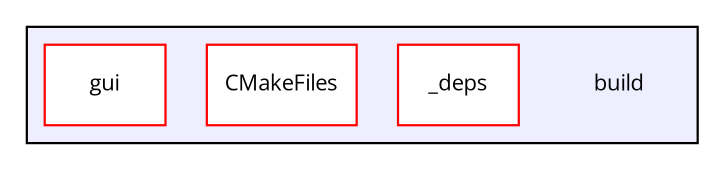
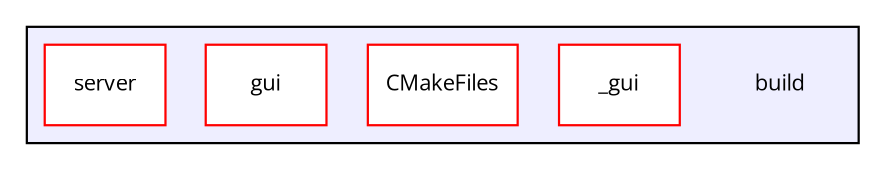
none -> (105, 85)
(458, 85) -> (619, 85)
